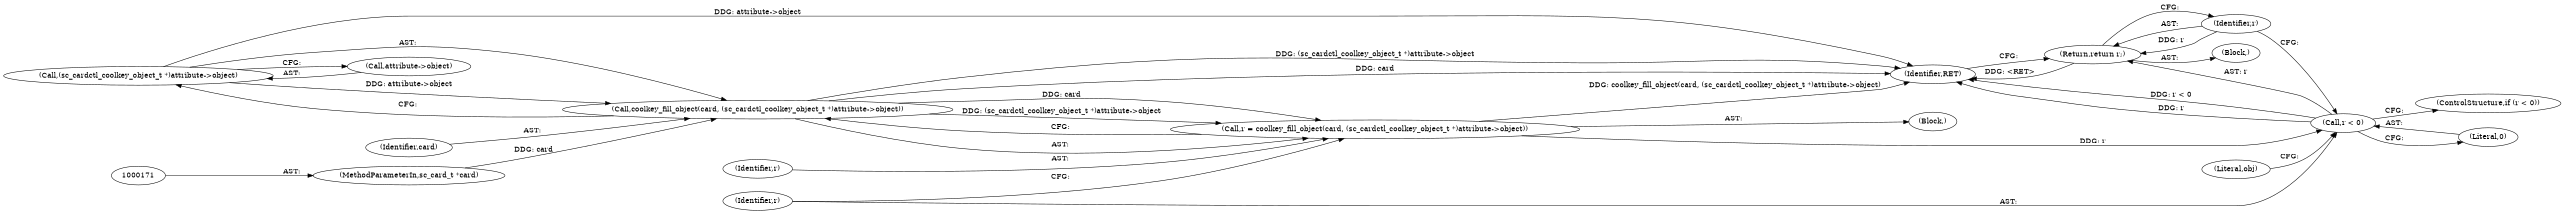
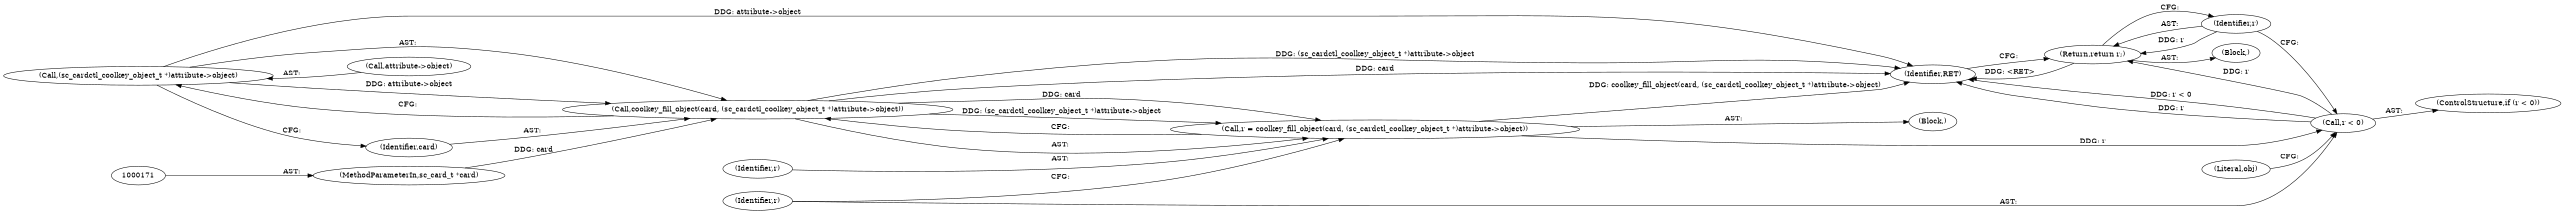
(290, 67) -> (256, 127)
(2236, 72) -> (2236, 72)
(2396, 111) -> (2396, 111)
(2488, 137) -> none
